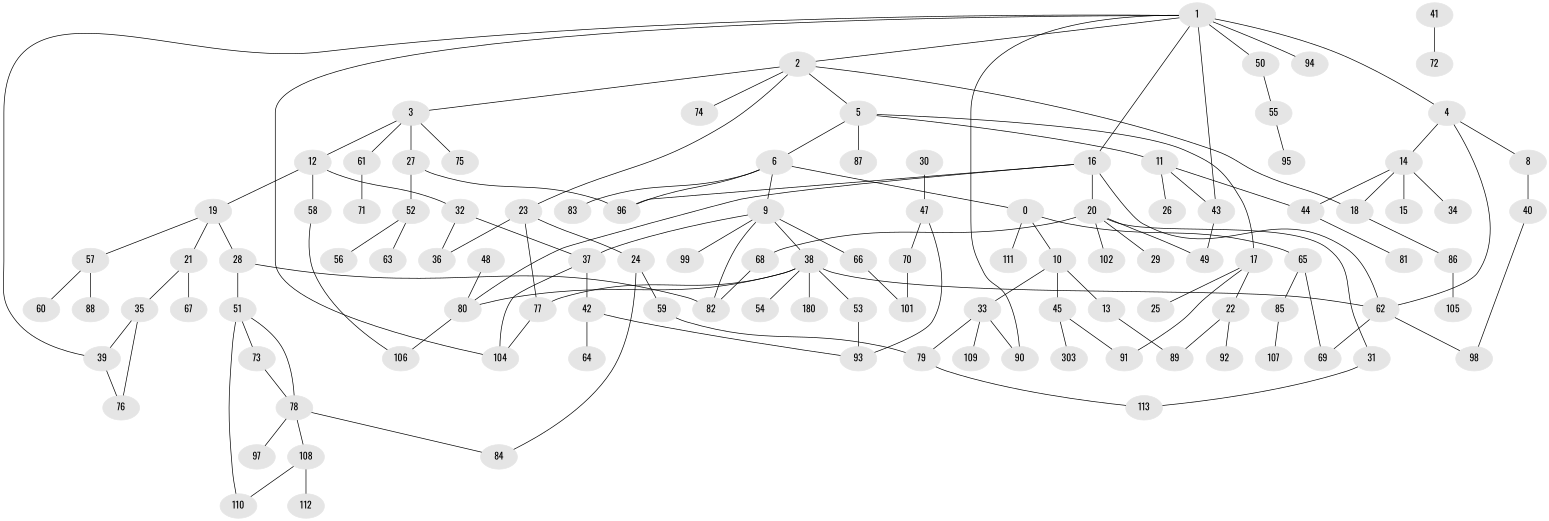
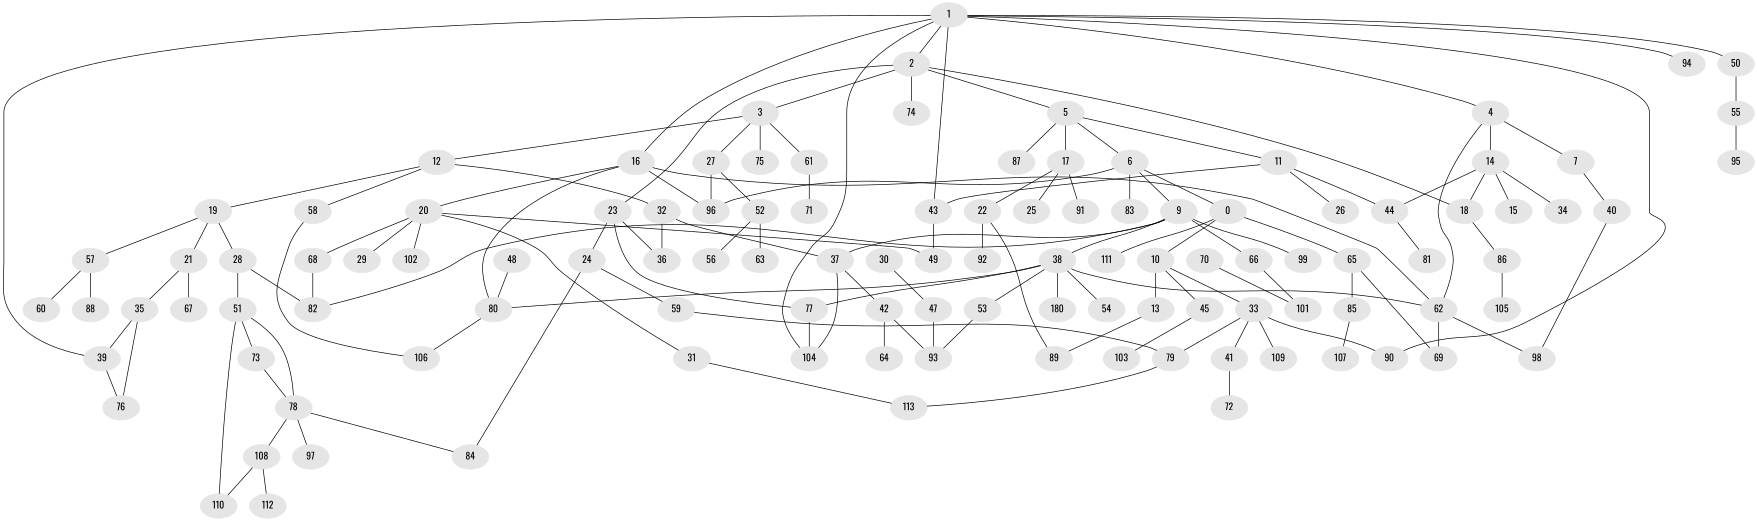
(1528, 162) -> (1576, 162)
(916, 236) -> none
(1091, 334) -> none
none -> (1242, 334)
(1069, 359) -> (1122, 359)
